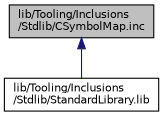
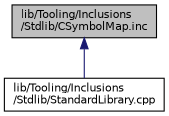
(82, 95) -> (84, 95)
